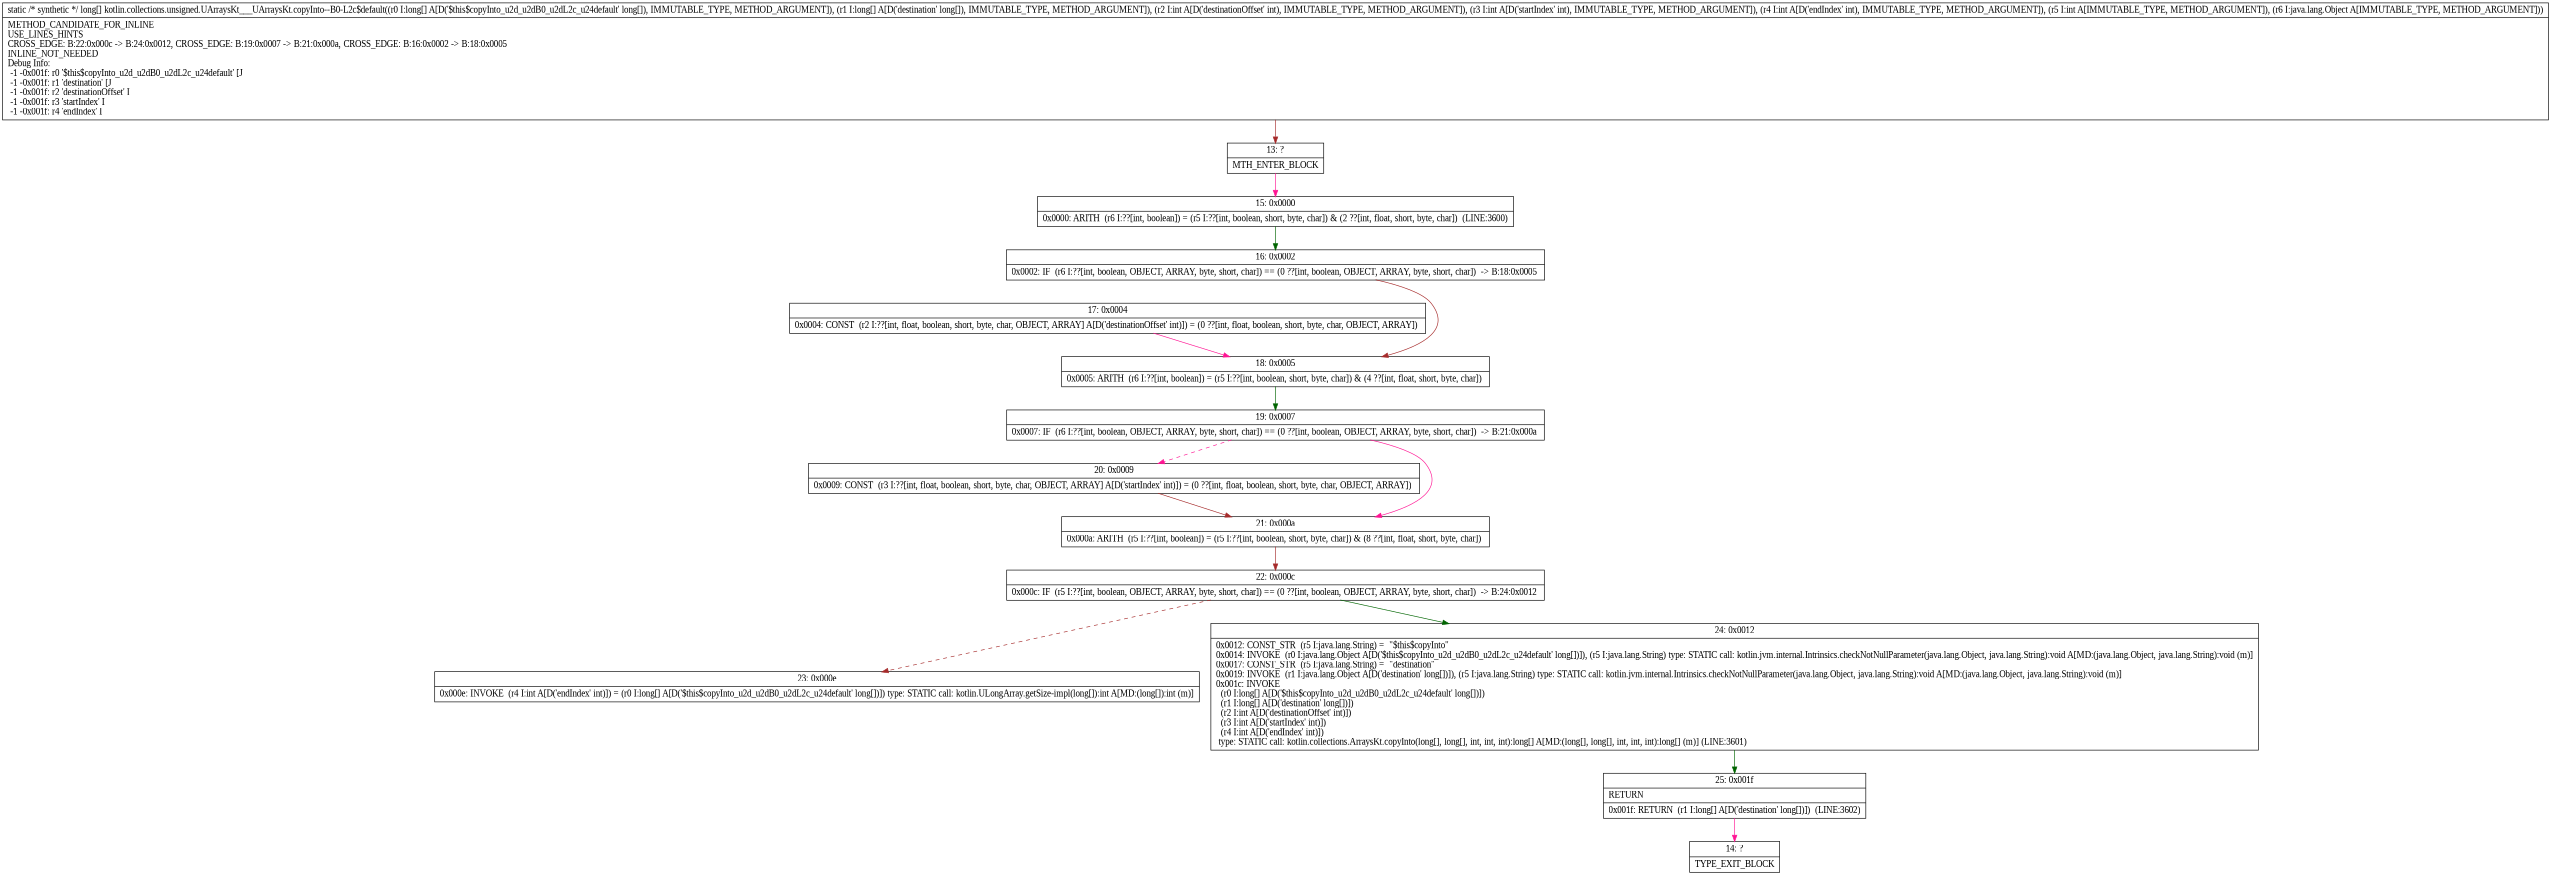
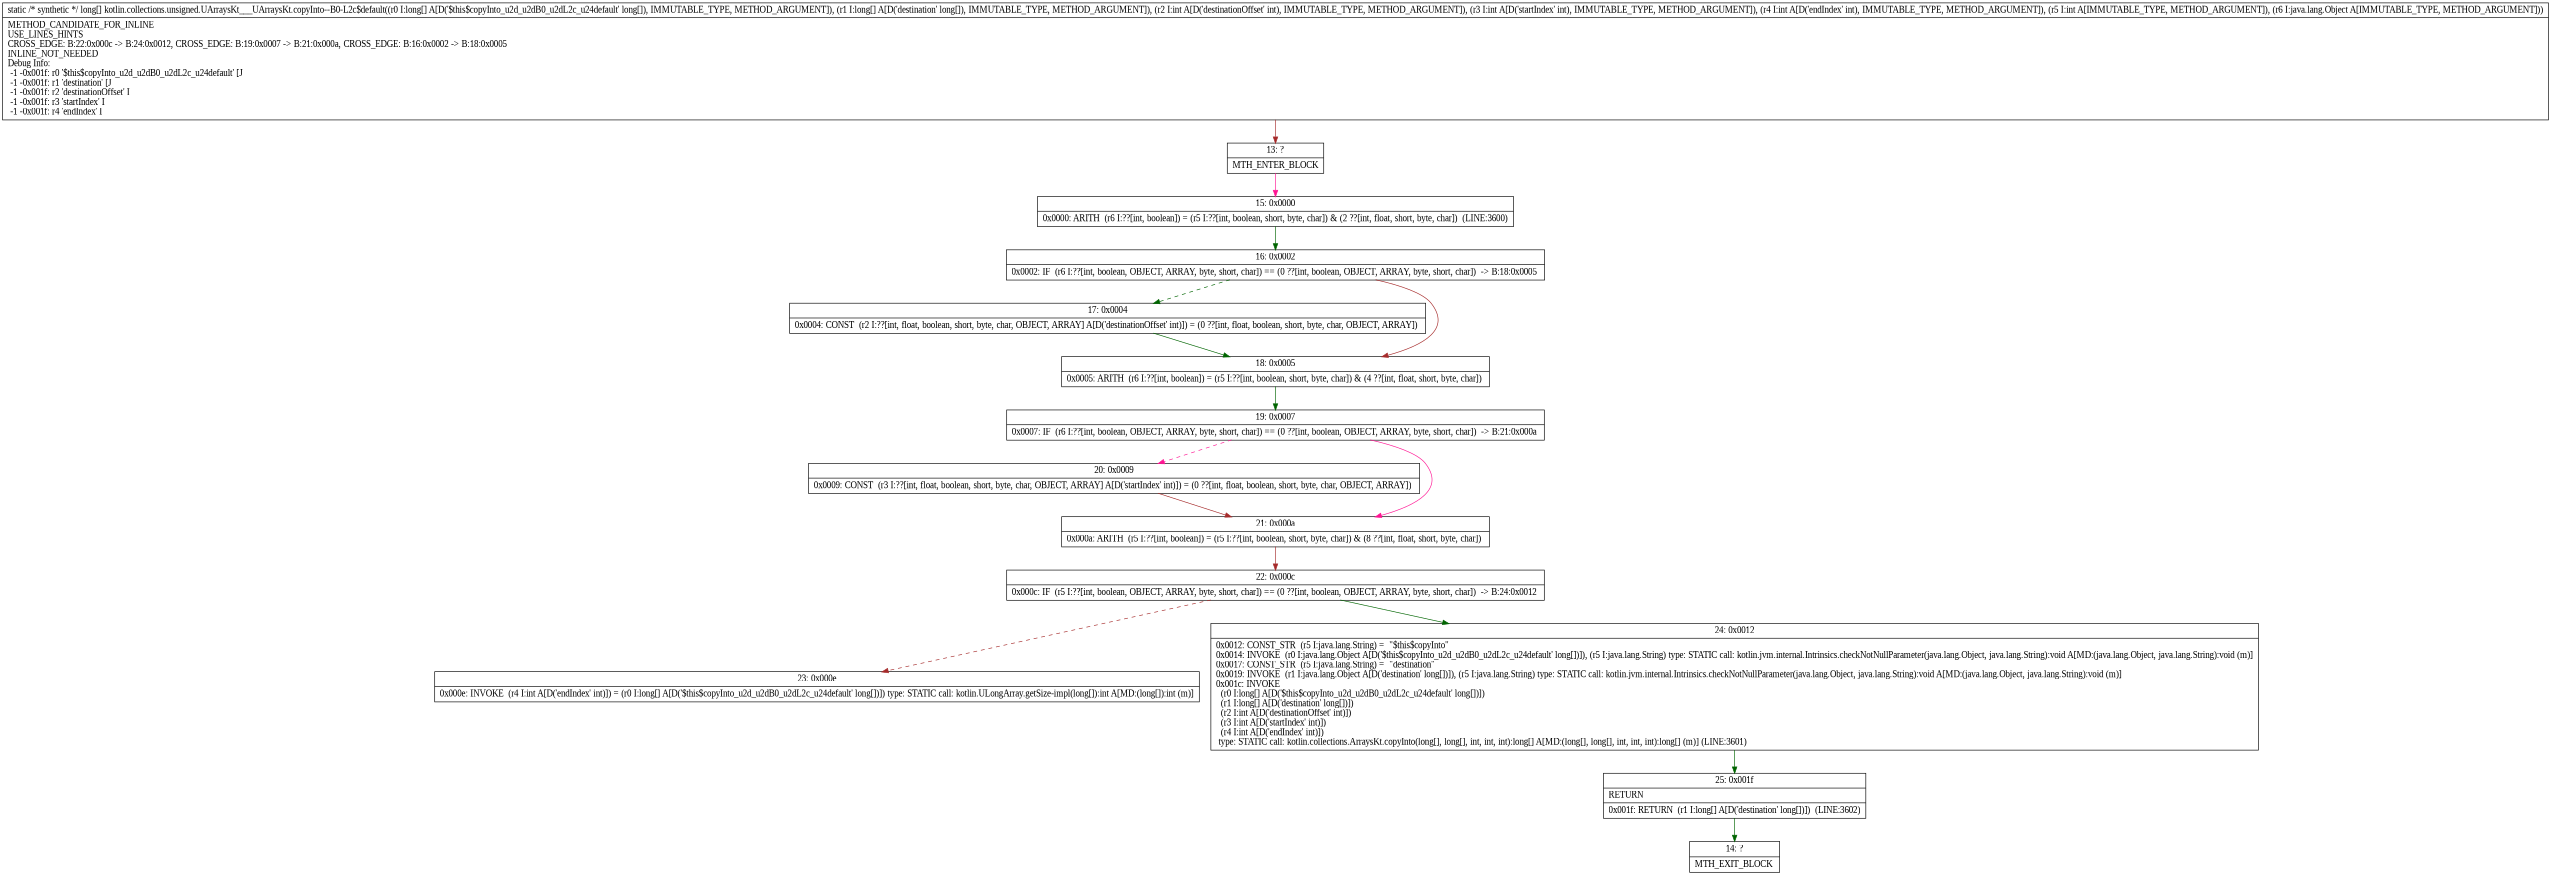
none -> (1195, 291)
(1188, 344) -> (1188, 344)
(1735, 827) -> (1735, 827)
(1735, 864) -> (1734, 864)
